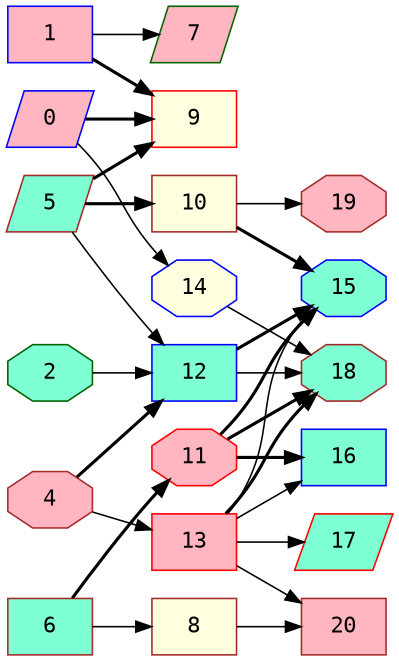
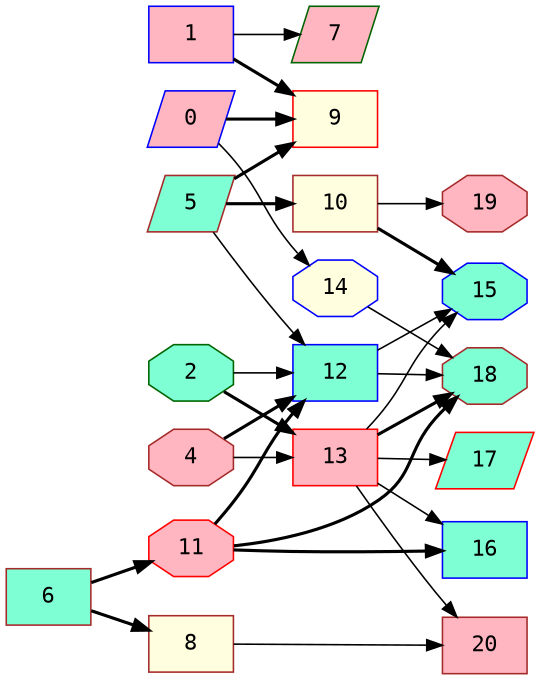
(259, 336) -> (400, 338)
(259, 384) -> (255, 470)
none -> (251, 408)
(114, 627) -> (112, 618)
